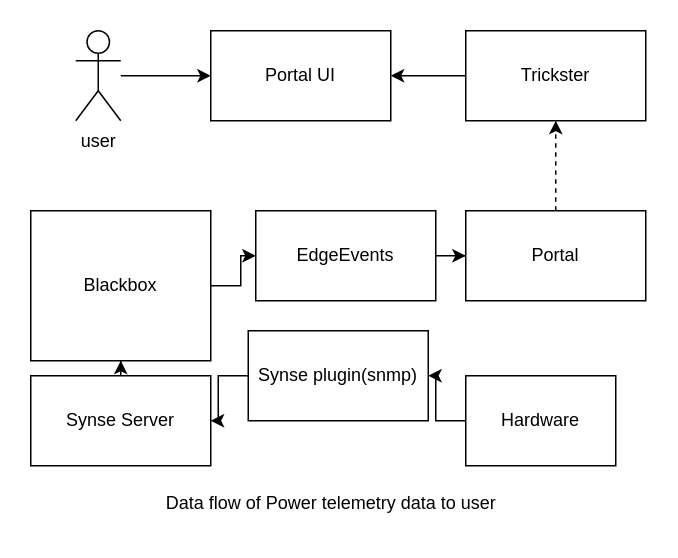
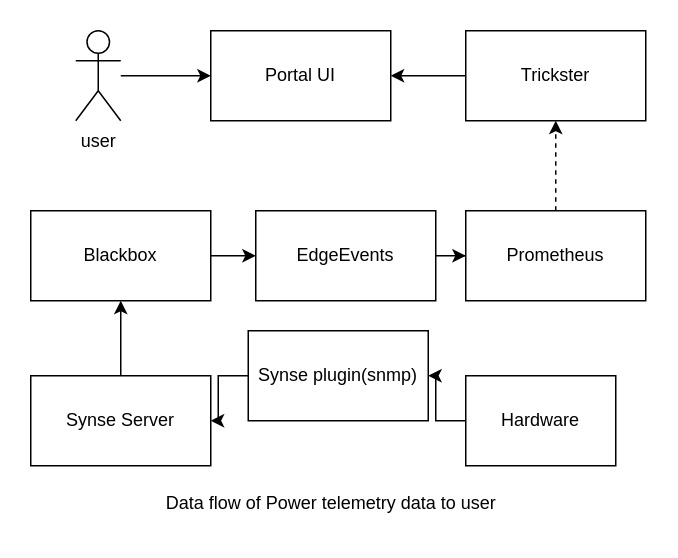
(556, 256) -> (556, 256)
(121, 286) -> (121, 256)
